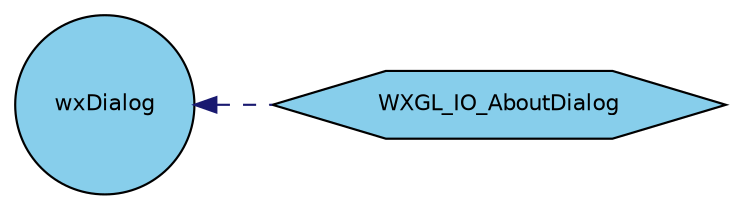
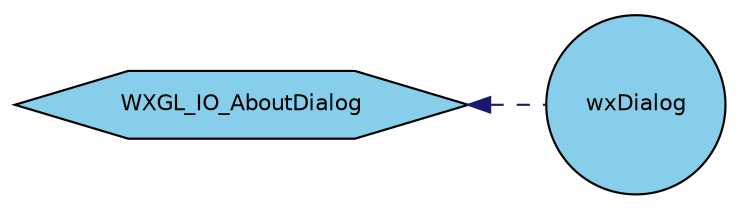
(244, 105) -> (518, 105)
